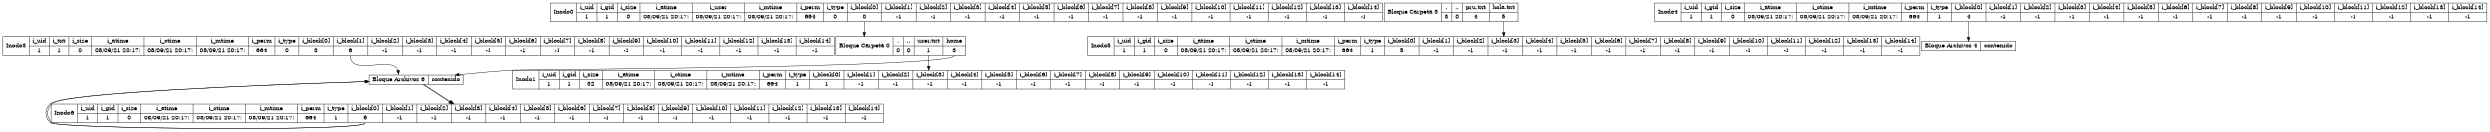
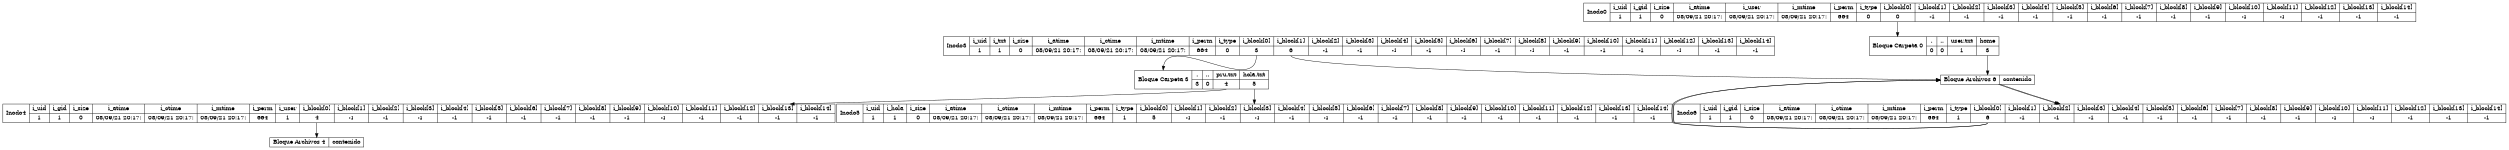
(1940, 8) -> (288, 108)
(1144, 41) -> (895, 108)
none -> (1212, 63)
(929, 80) -> none
none -> (1010, 98)
